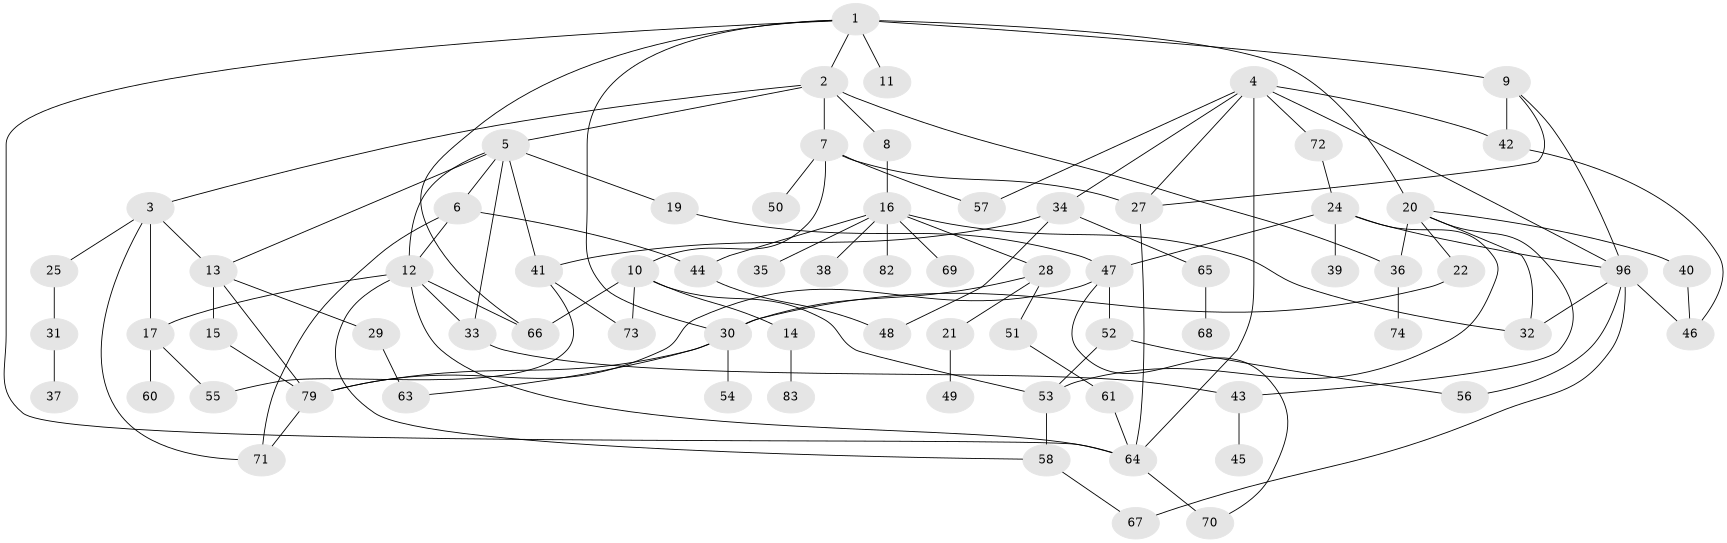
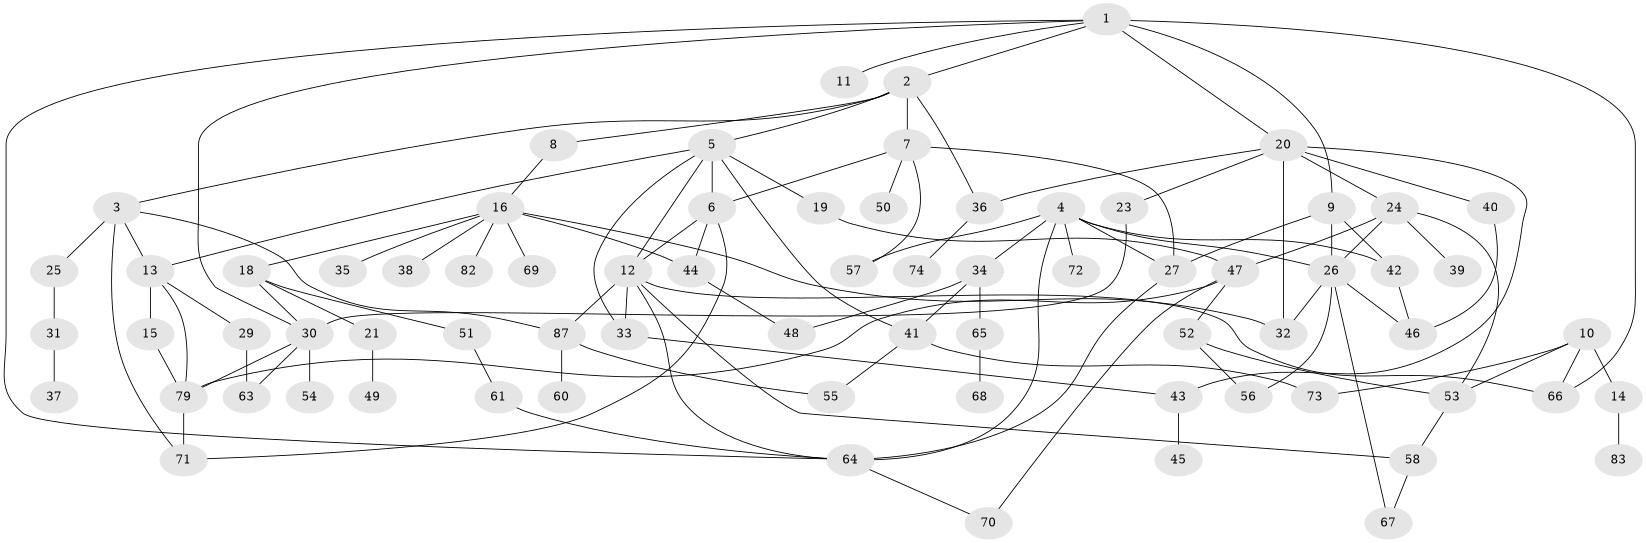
(1327, 177) -> (1339, 177)
(806, 225) -> (810, 177)
(1046, 271) -> (247, 271)
(1461, 271) -> (1124, 208)
(1624, 271) -> (1332, 271)
(151, 334) -> (562, 334)
